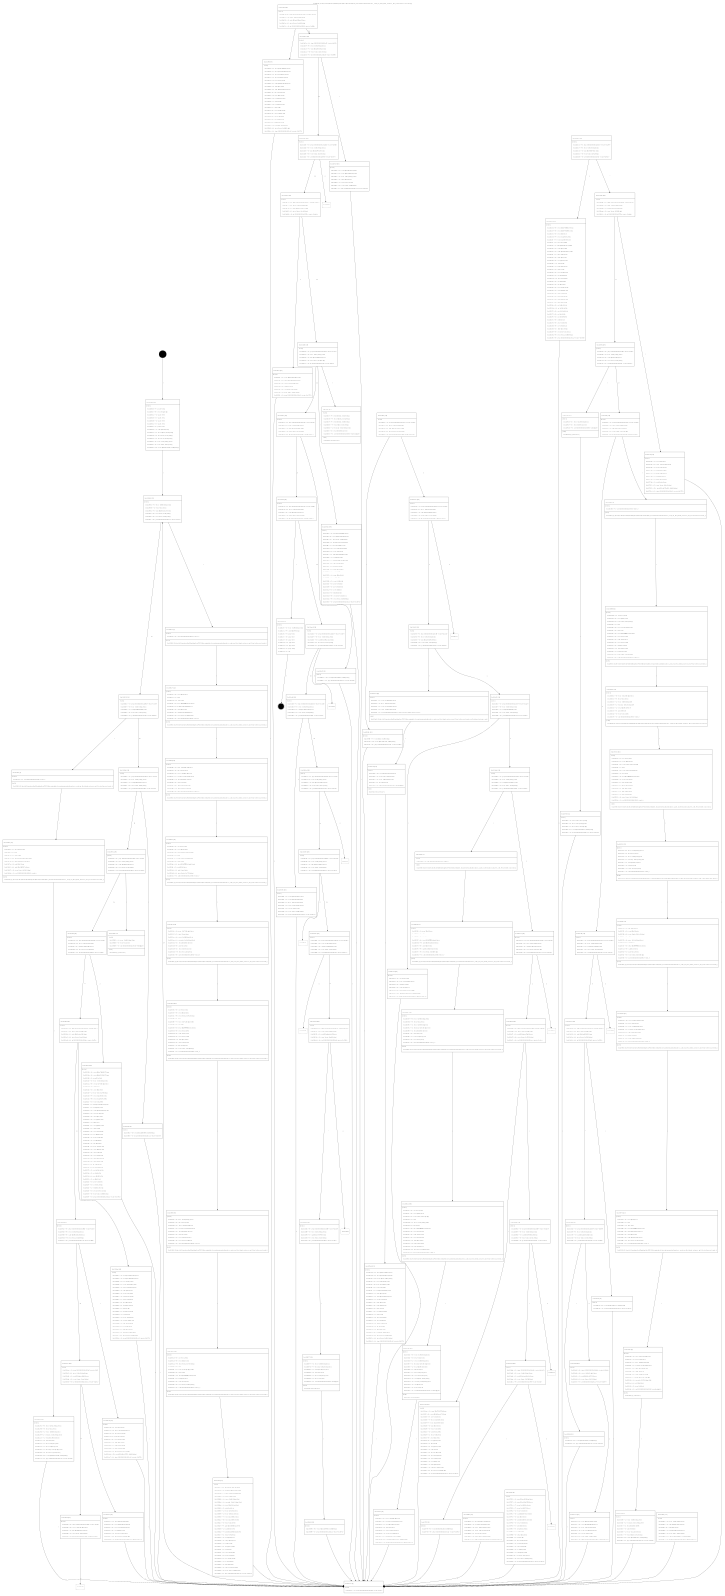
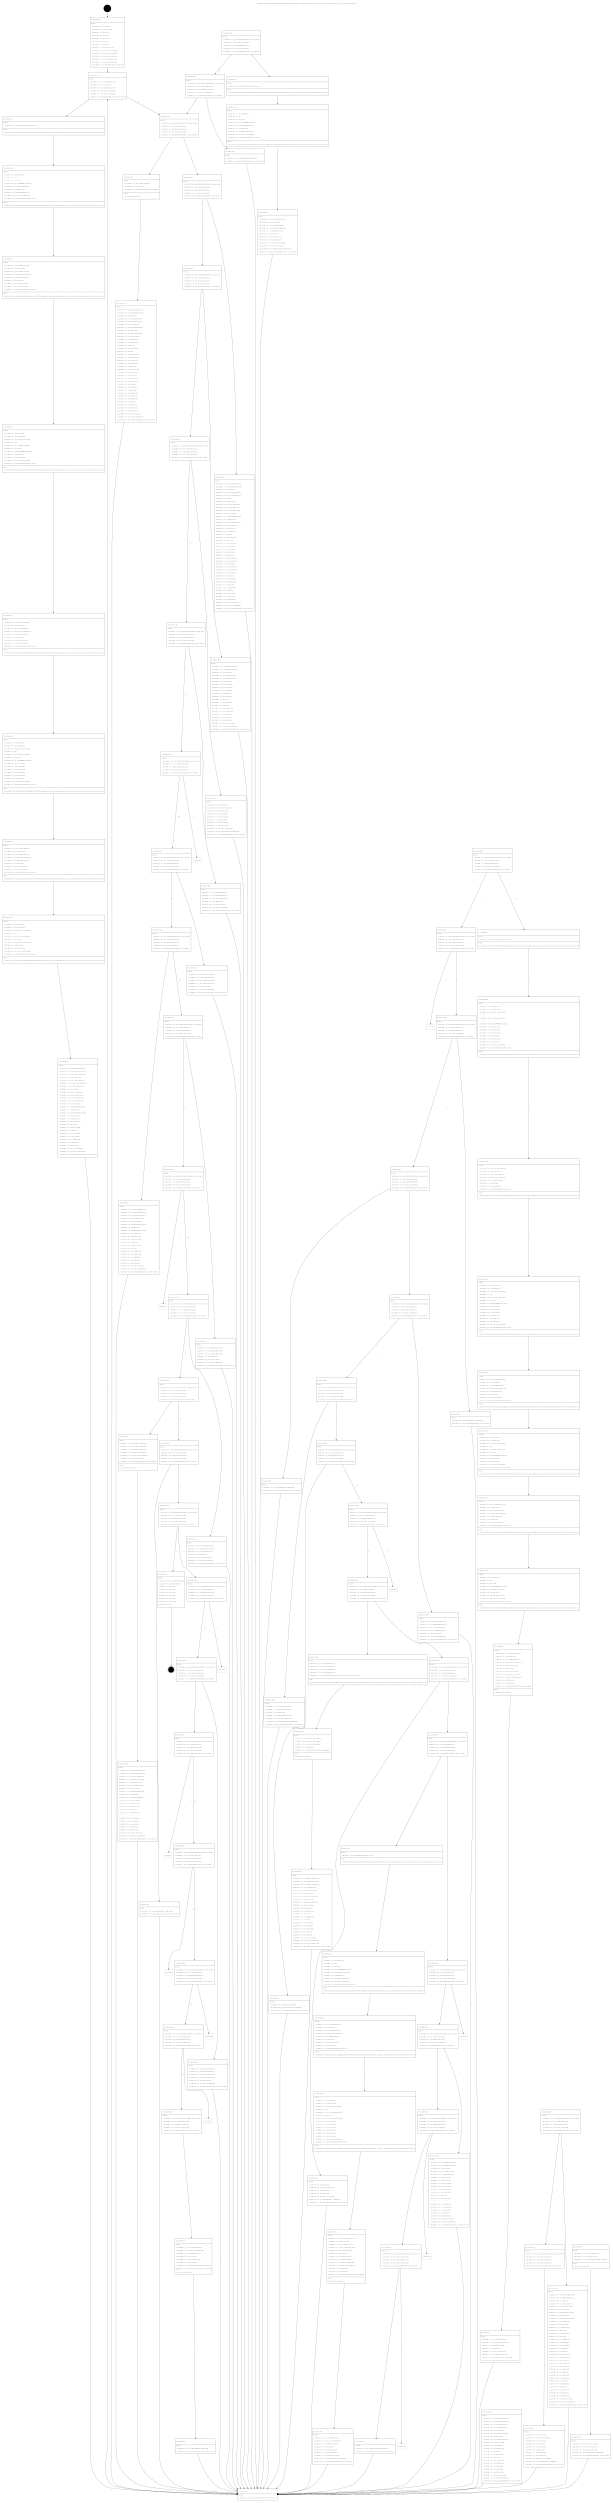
(615, 354) -> none
none -> (136, 361)
(320, 446) -> (138, 1615)
(151, 608) -> (143, 105)
none -> (171, 860)
none -> (336, 1390)
